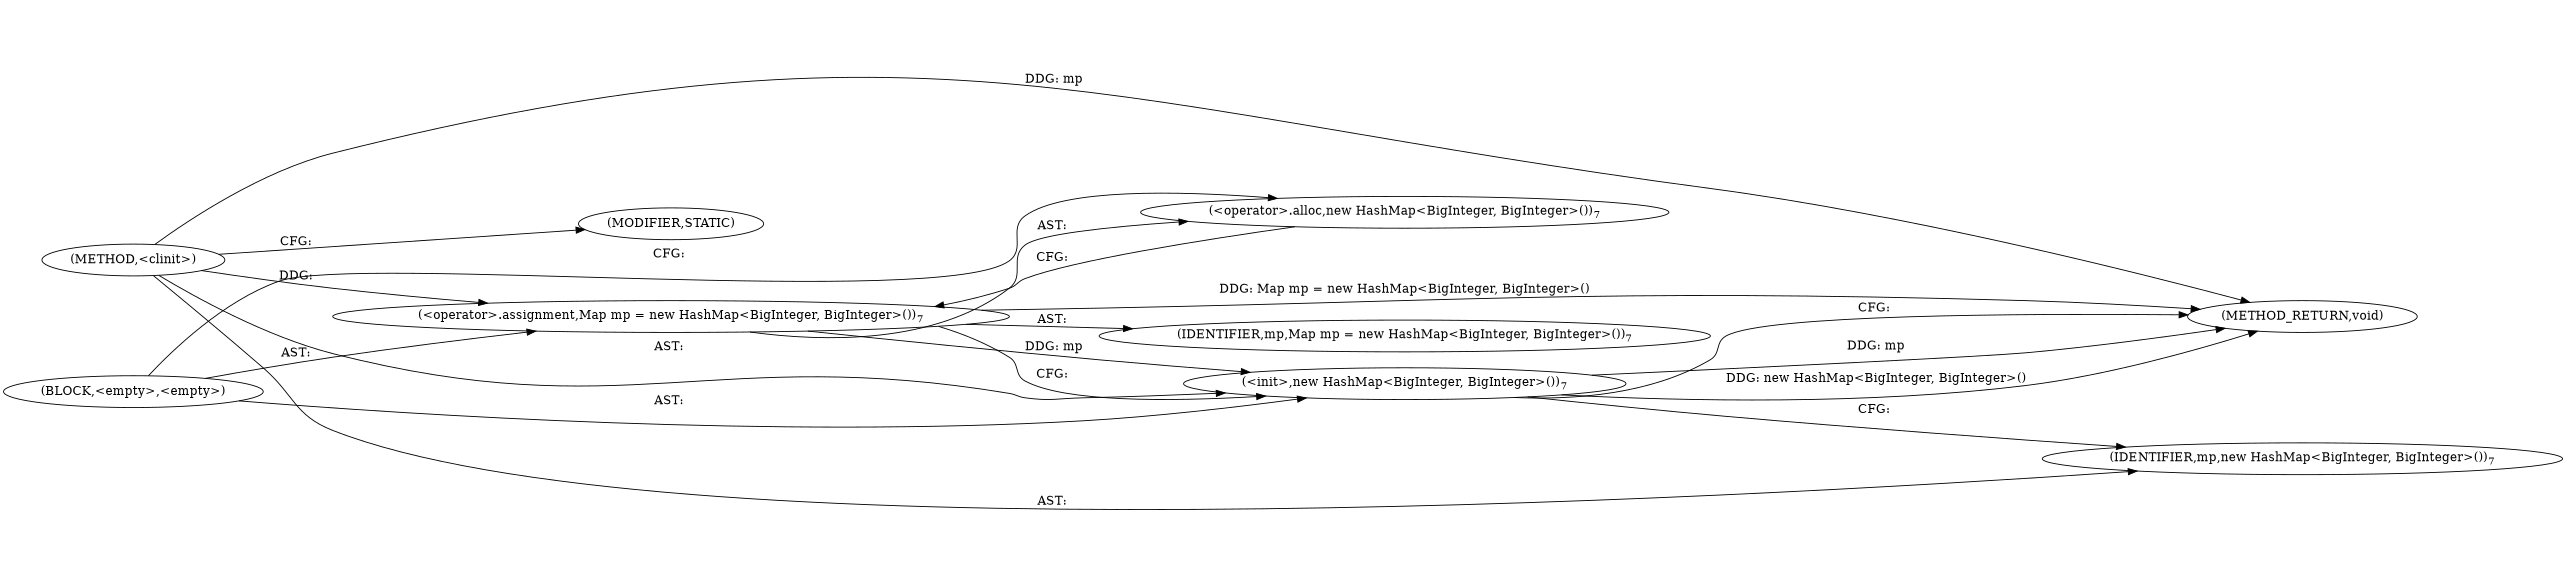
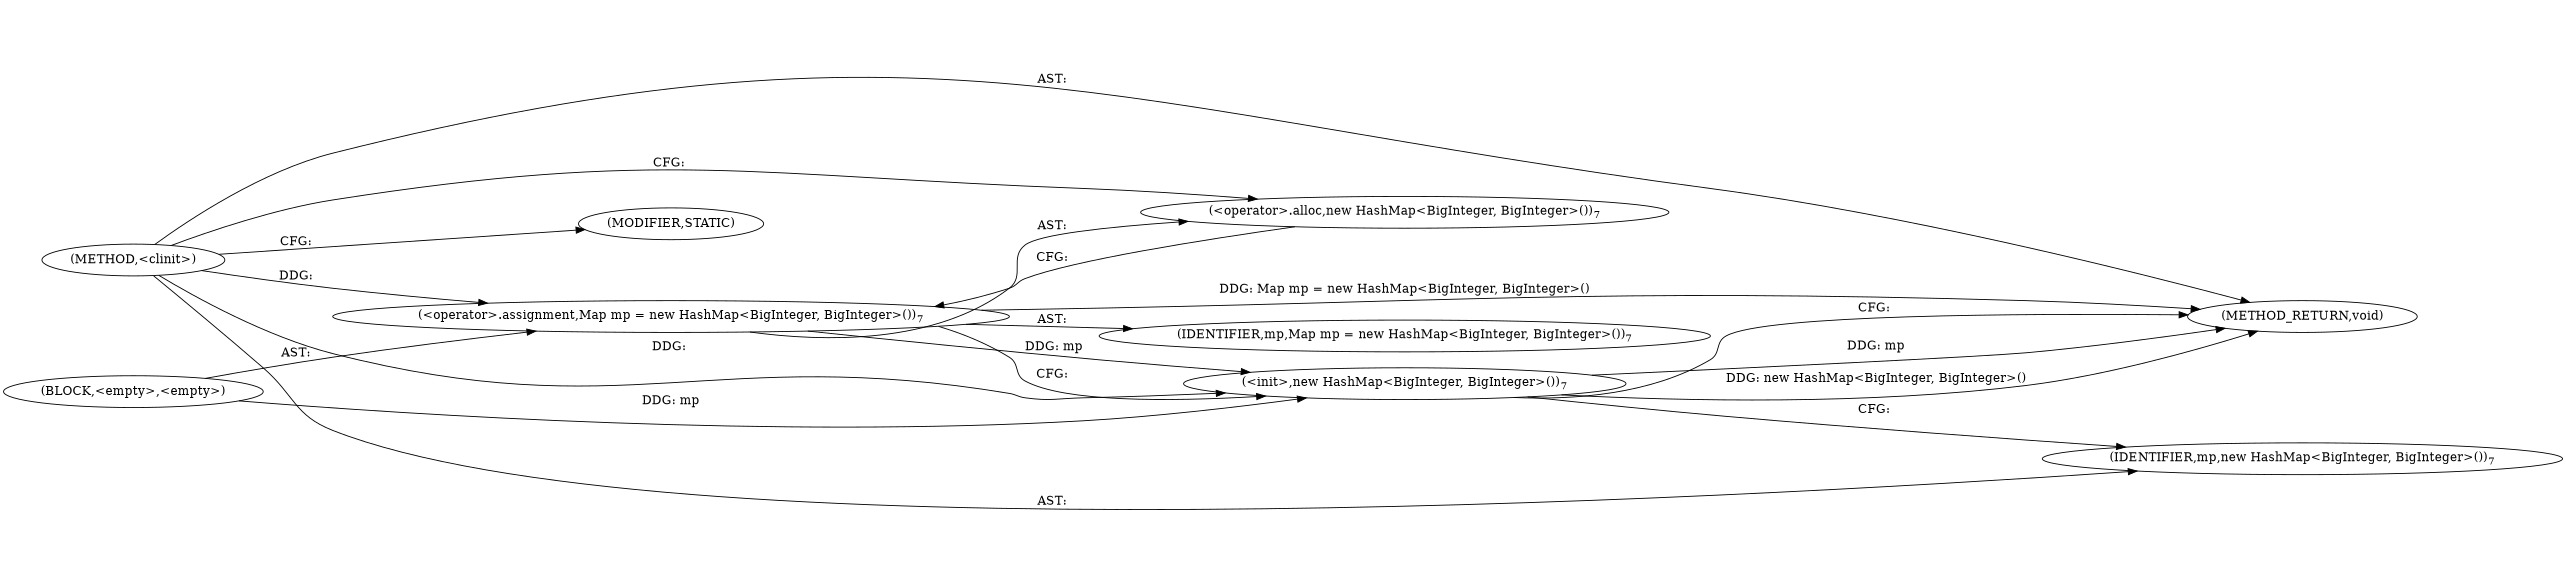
(1054, 79) -> (1054, 79)
(712, 280) -> (706, 170)
(671, 347) -> (671, 347)
(671, 401) -> (671, 401)
